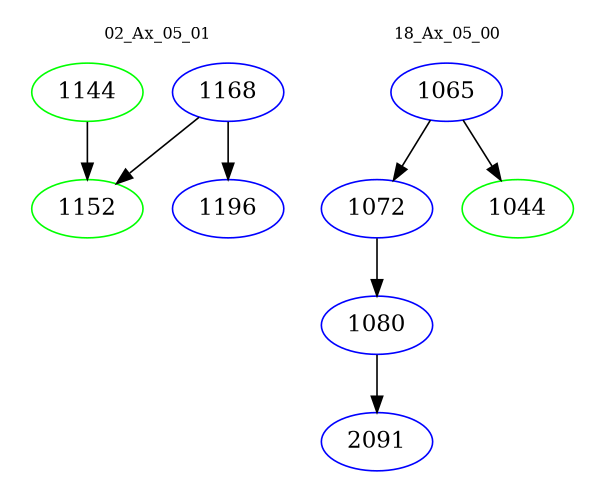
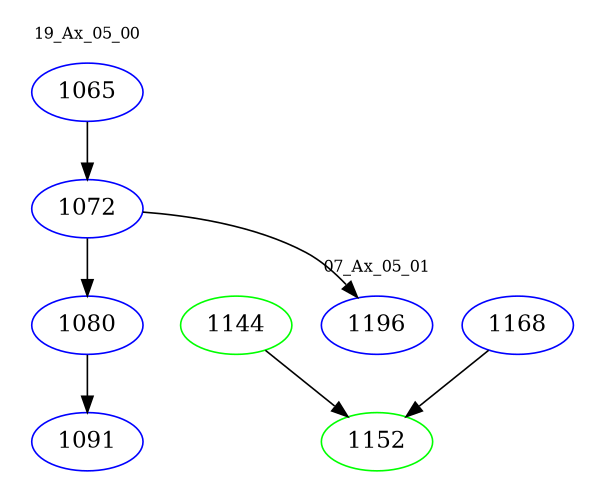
(158, 35) -> (377, 268)
(447, 35) -> (87, 35)
(228, 143) -> (251, 231)
(518, 209) -> none
(377, 442) -> (87, 442)
